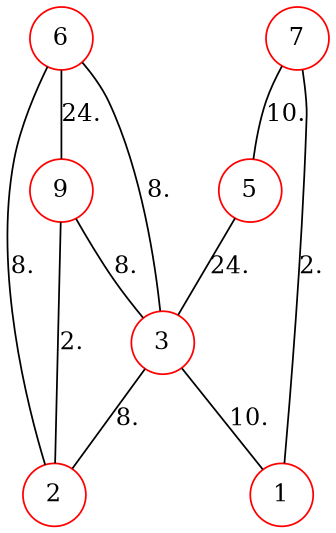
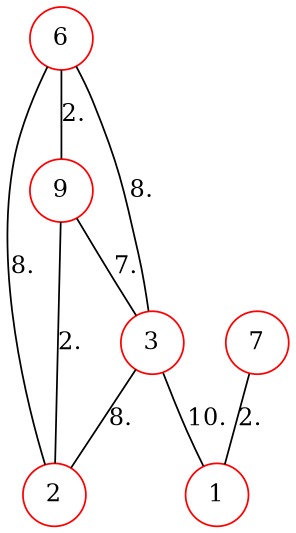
(82, 115) -> (74, 115)
(250, 191) -> none
(126, 267) -> (126, 267)
